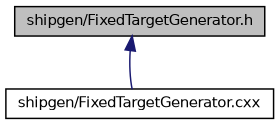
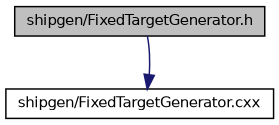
(130, 70) -> (149, 55)
